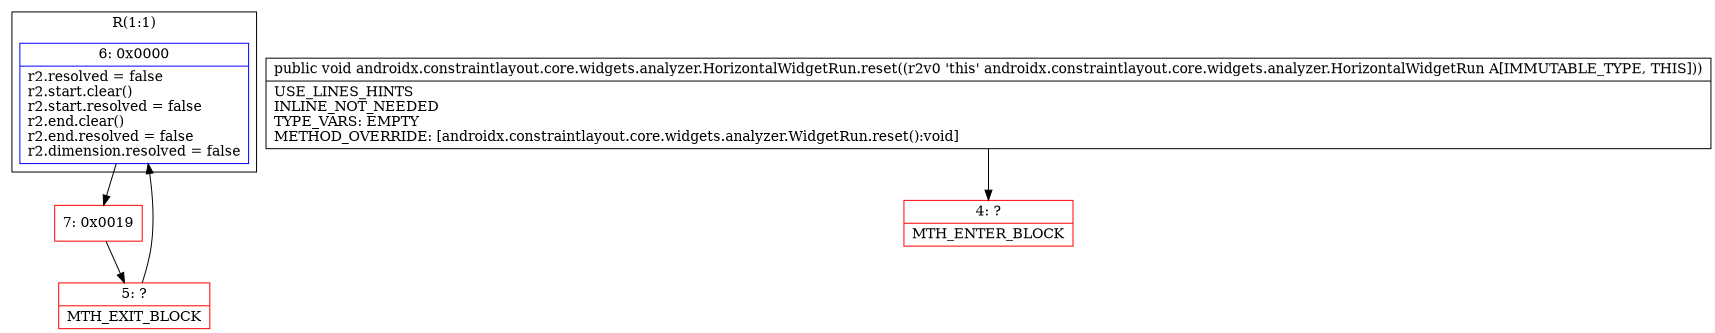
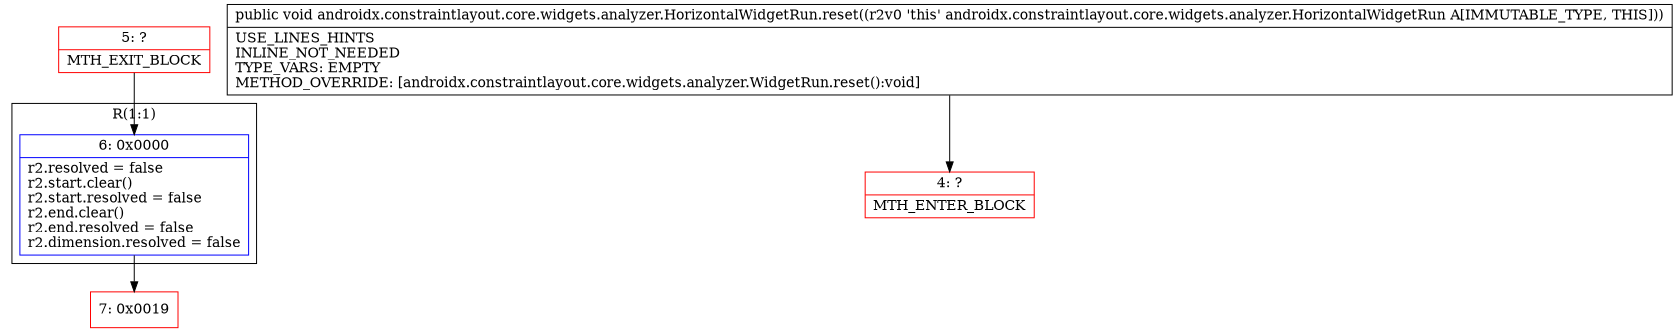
(113, 257) -> none
